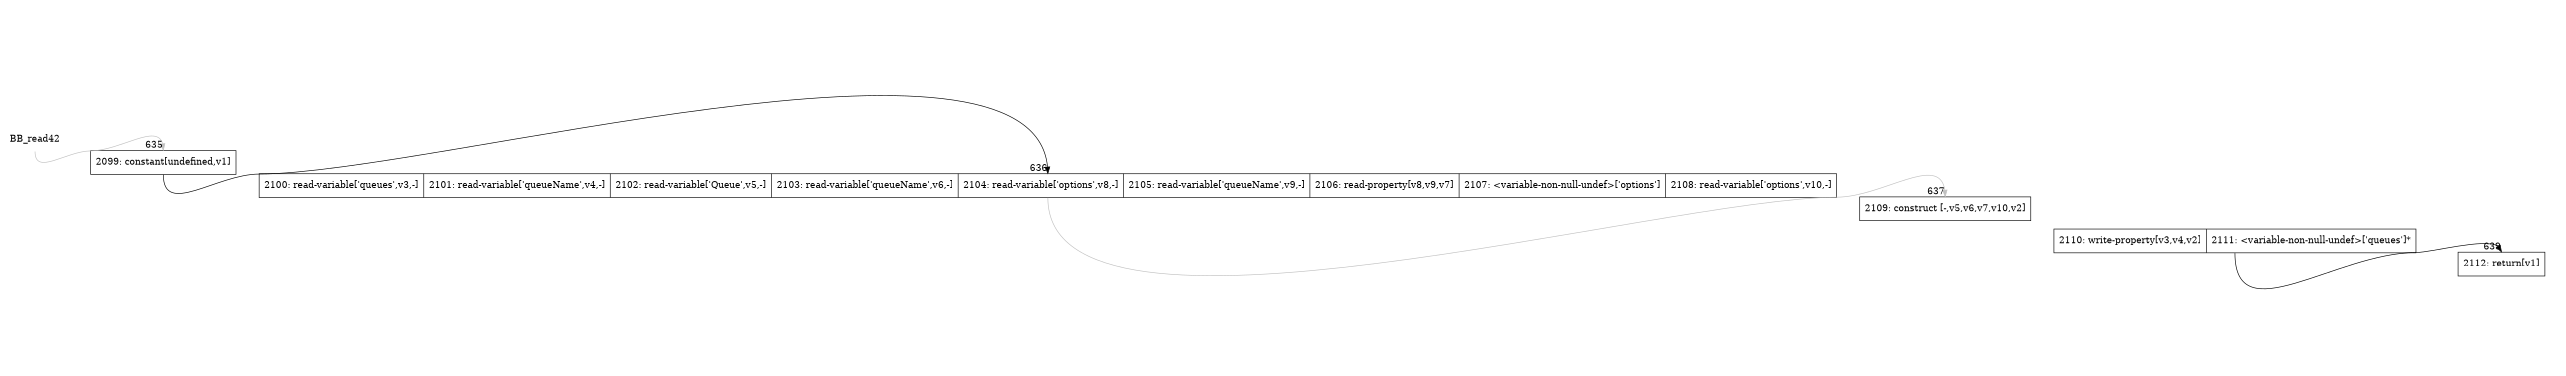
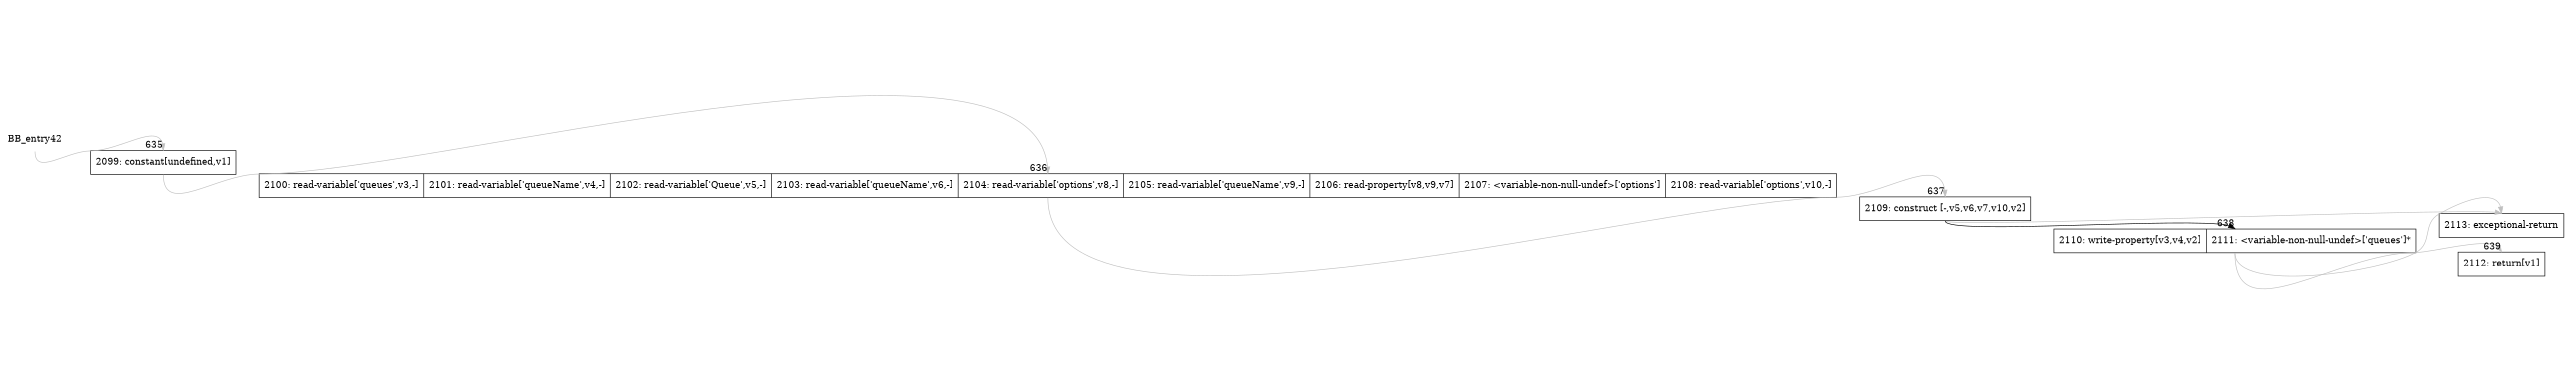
(611, 124) -> (611, 124)
(35, 139) -> (35, 139)
none -> (2087, 225)
none -> (2501, 226)
(2354, 264) -> (2354, 264)
